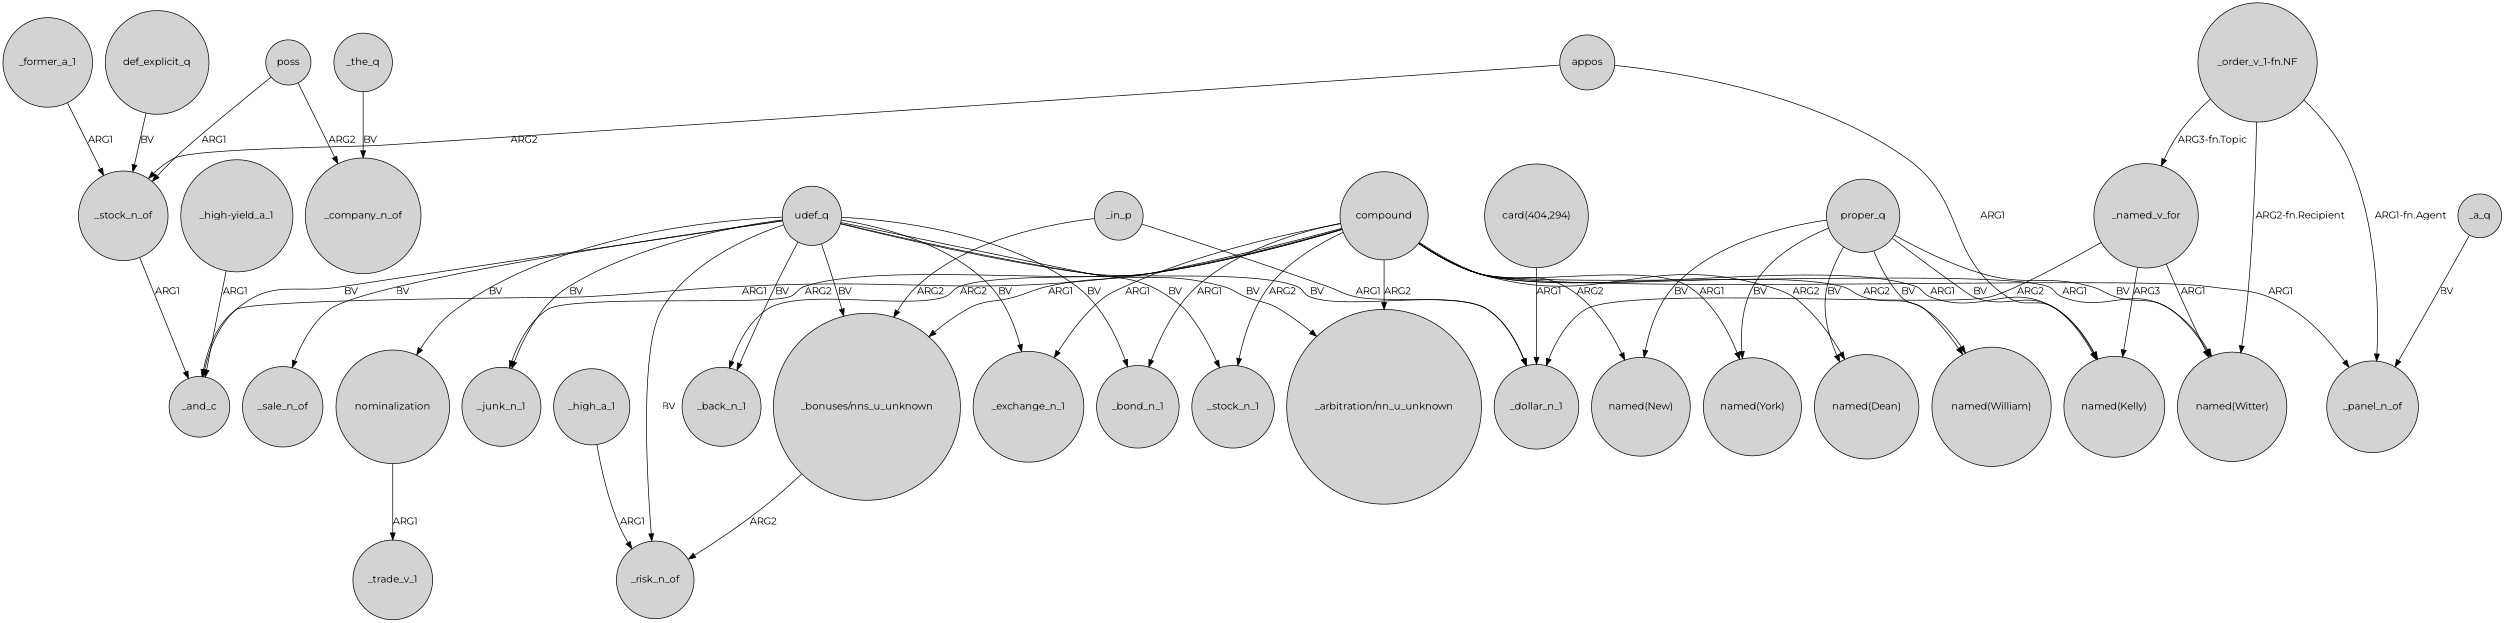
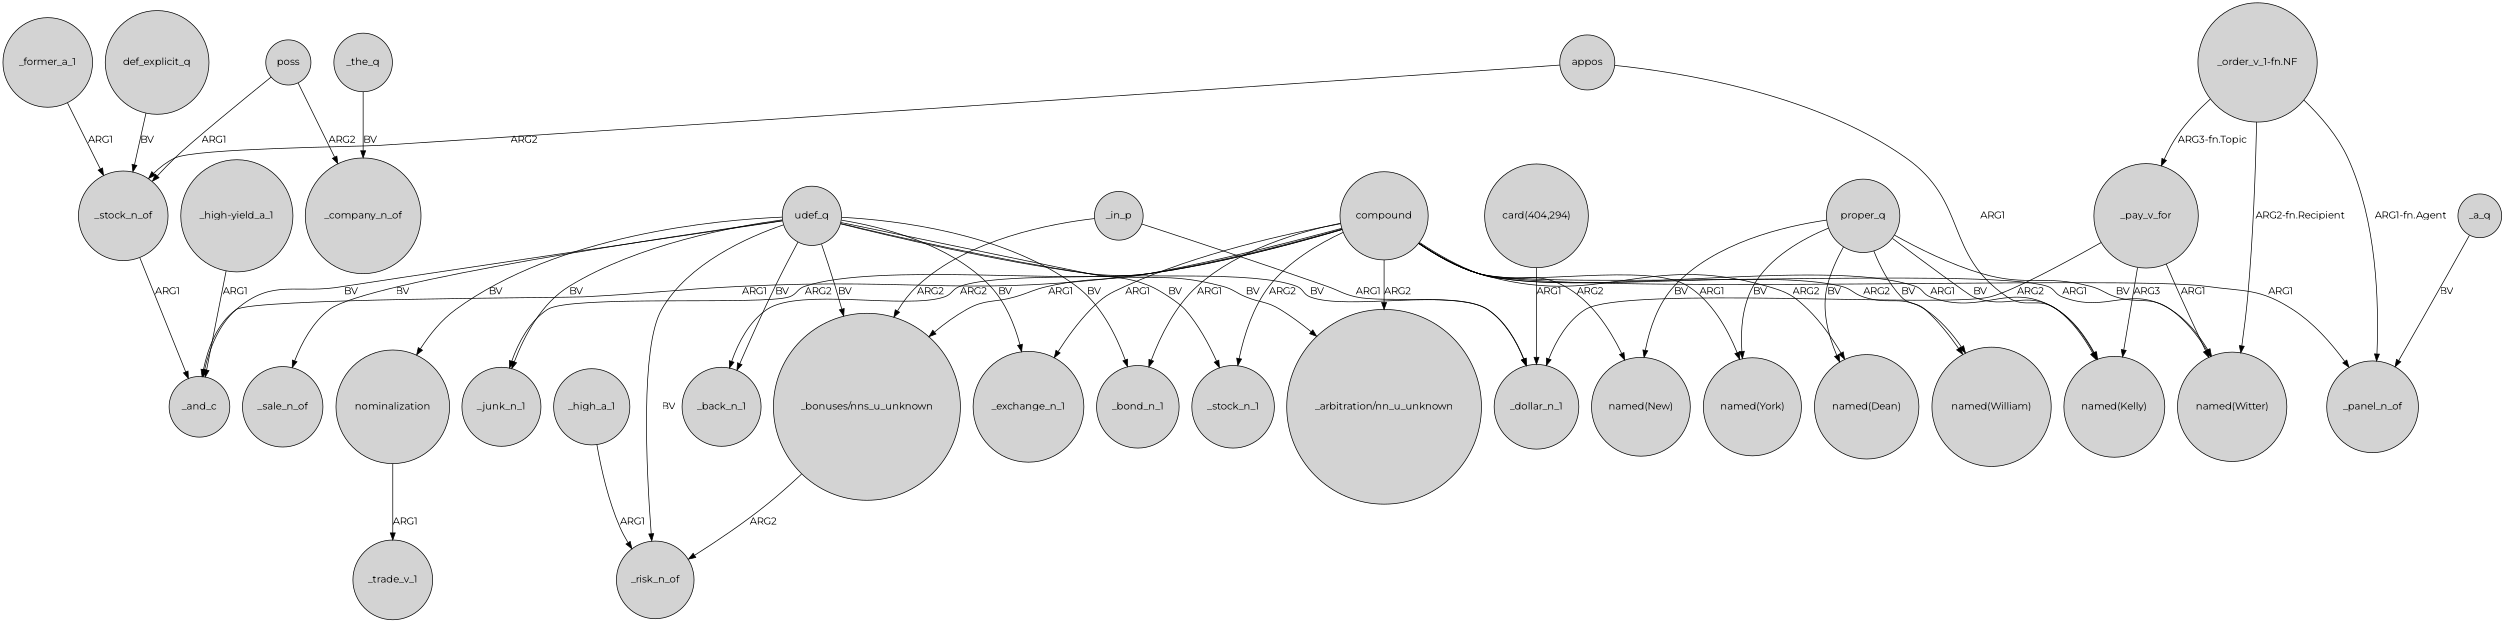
(2146, 216) -> (2146, 216)
